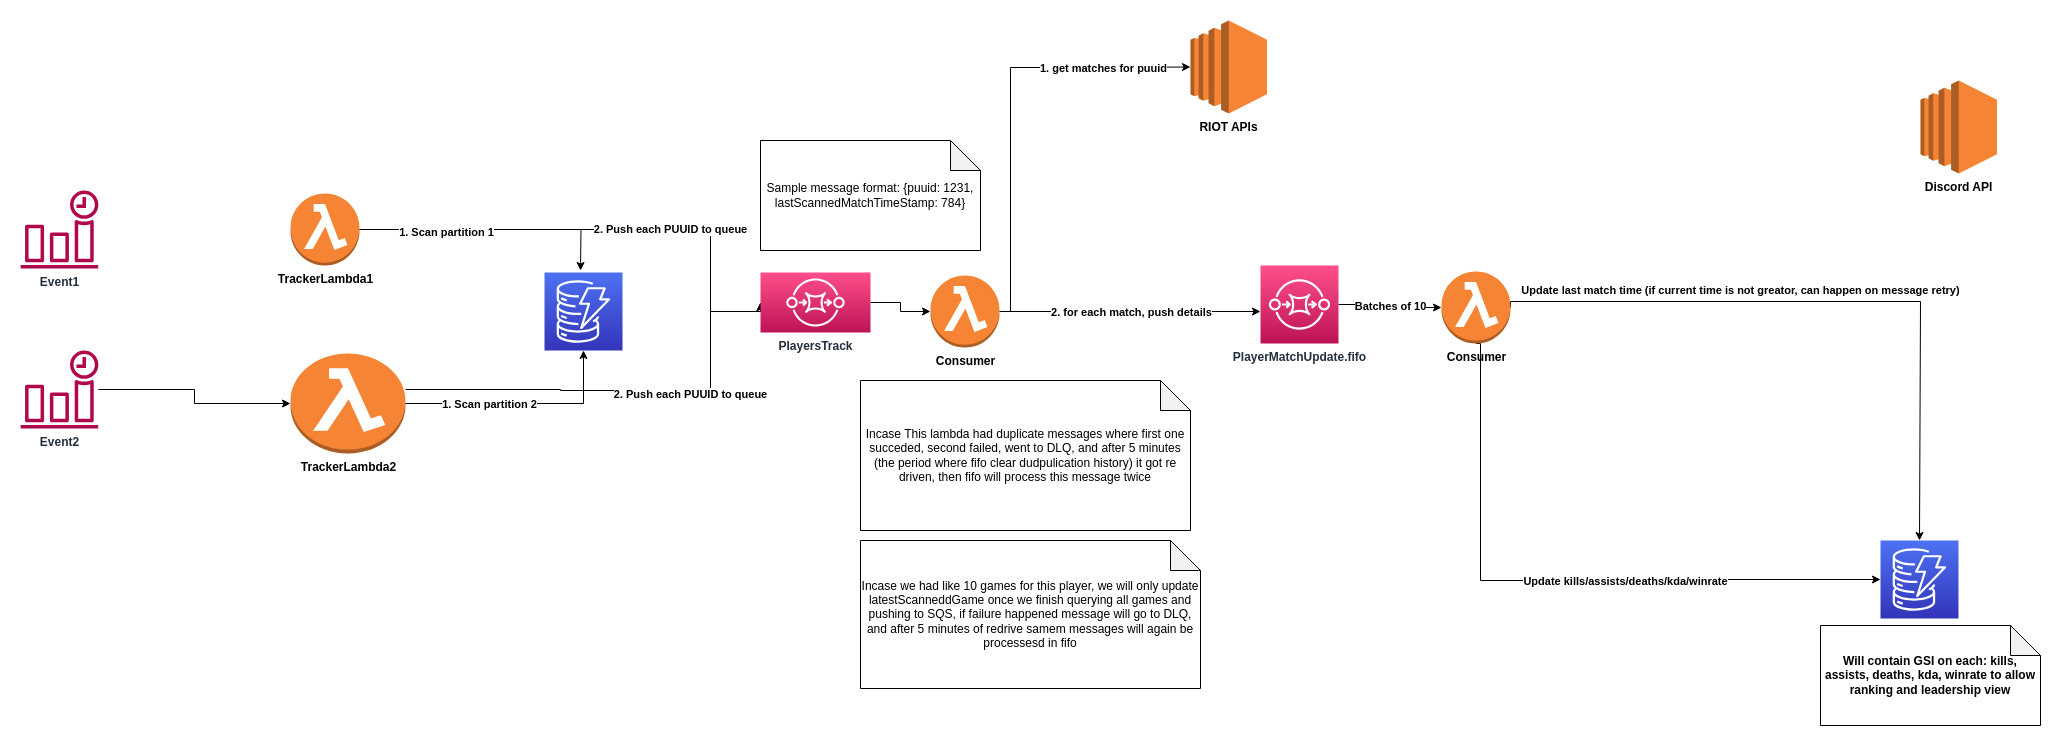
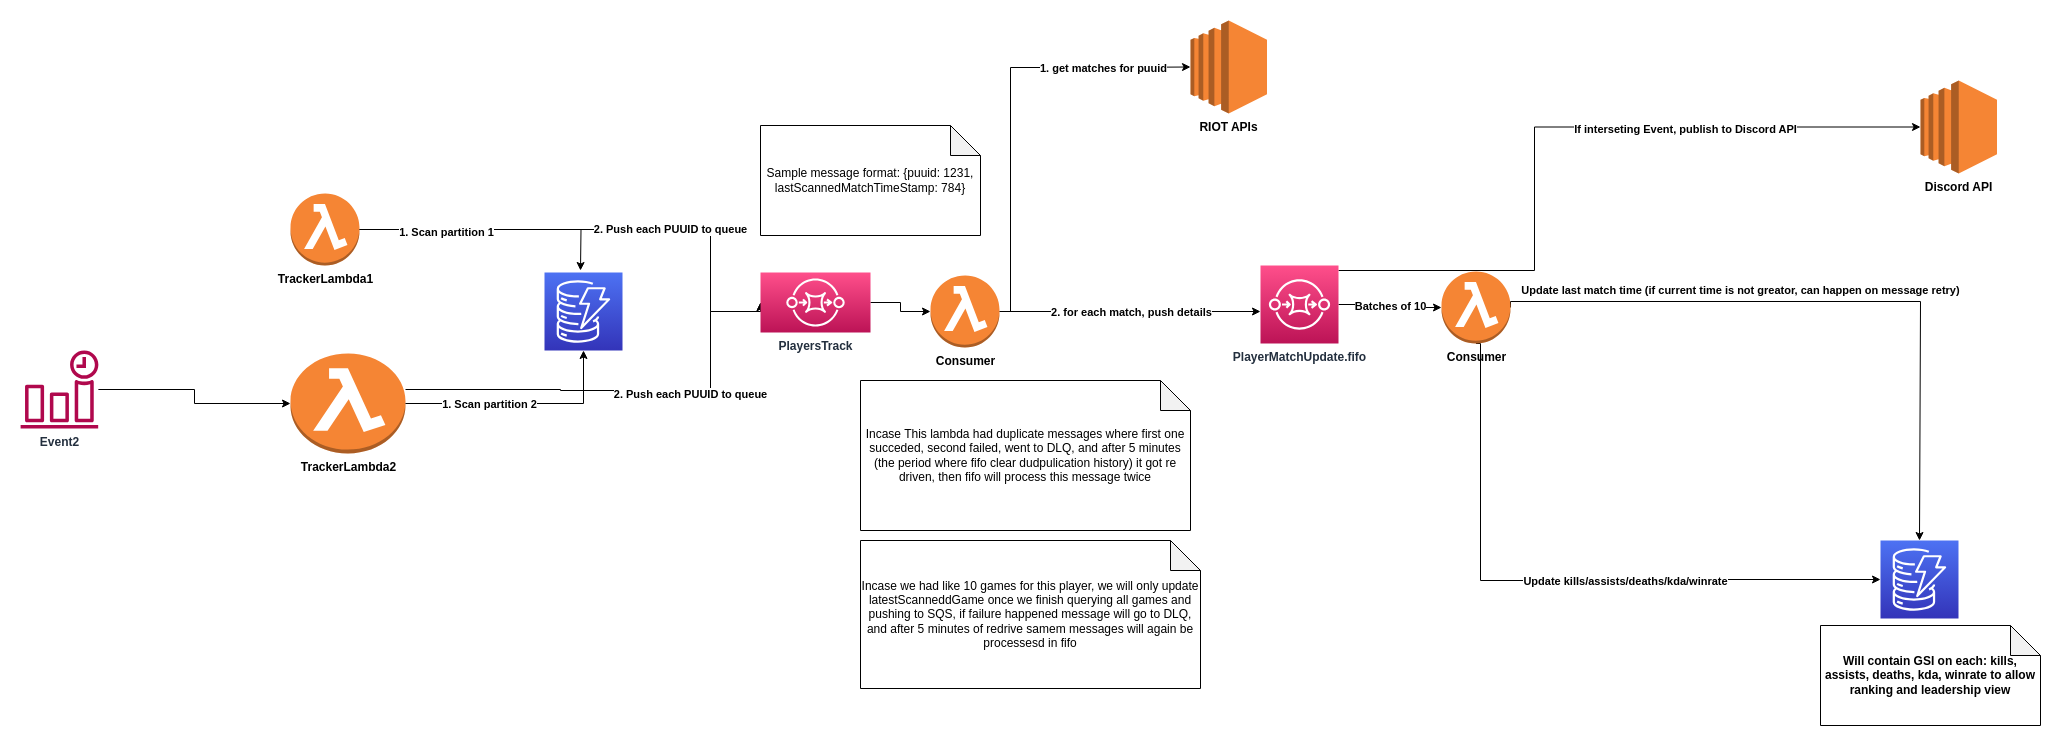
none -> (1555, 127)
(871, 196) -> (871, 181)
(60, 230) -> none
